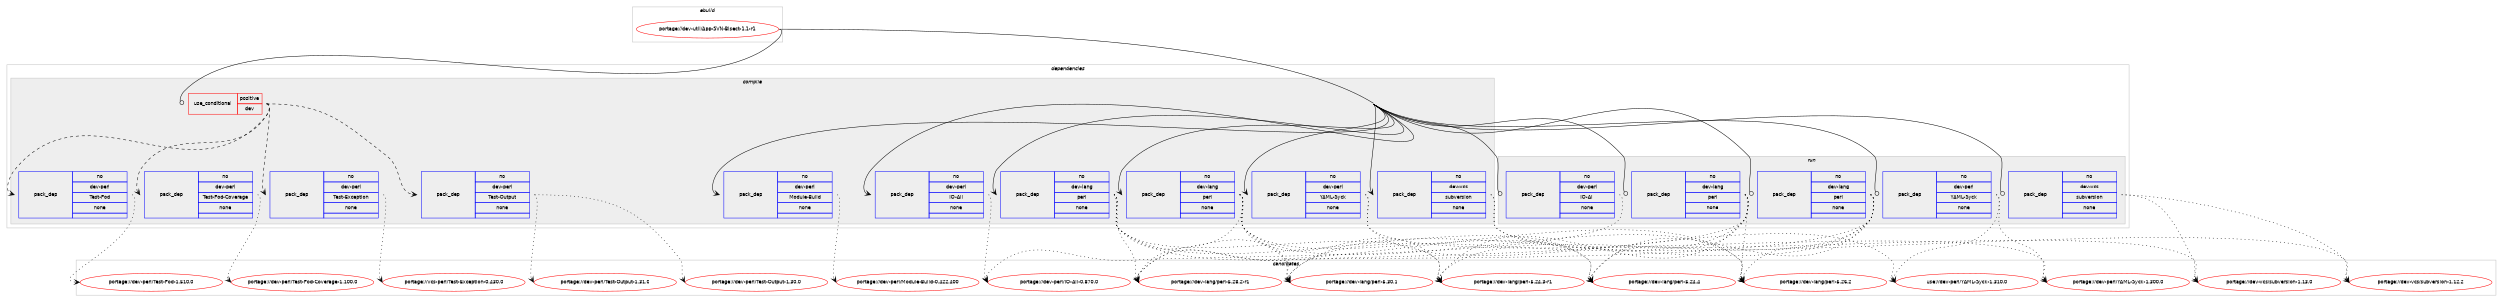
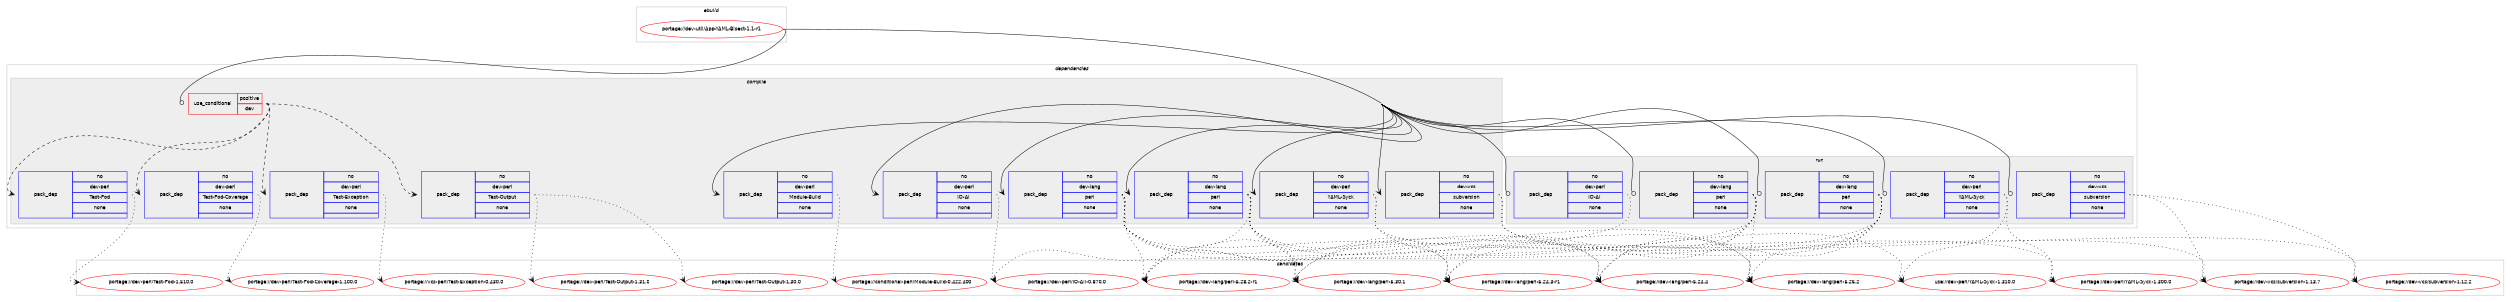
(708, 29) -> (712, 29)
(908, 282) -> (912, 282)
(2270, 282) -> (2277, 282)
